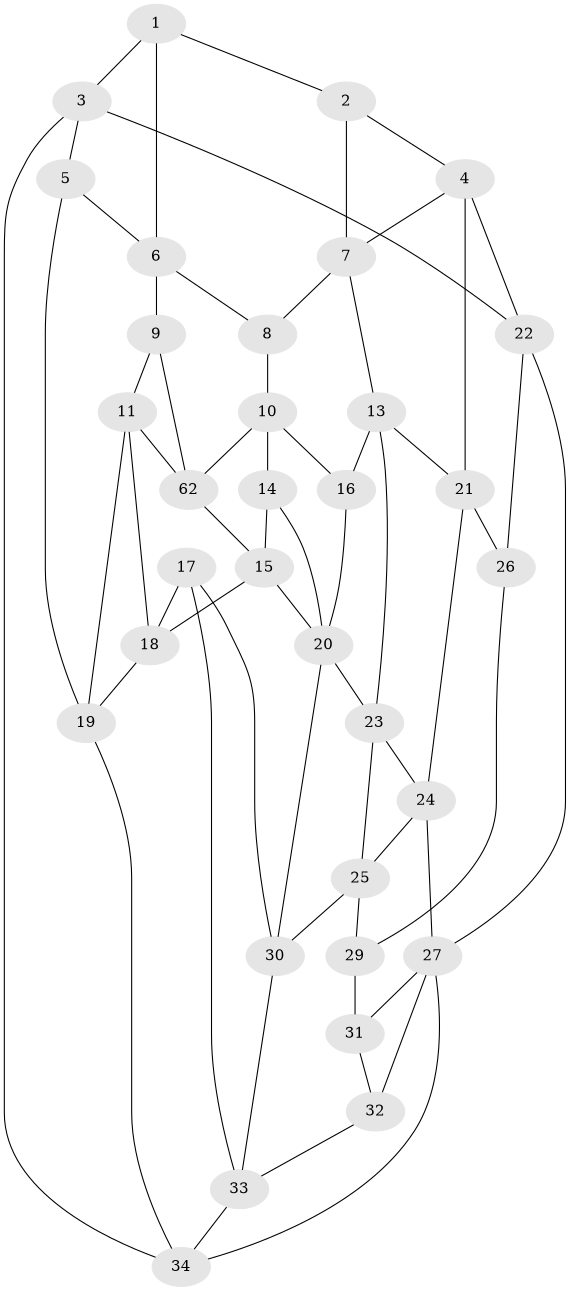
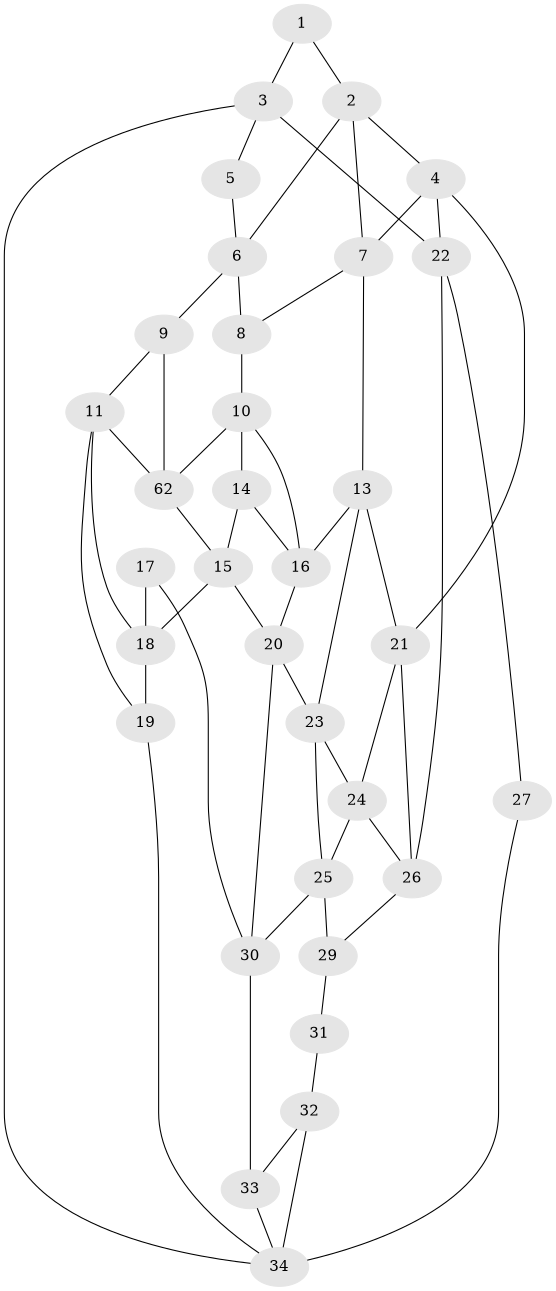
(156, 140) -> (295, 179)
(45, 453) -> none
(309, 564) -> (271, 529)
(430, 878) -> (385, 840)
(212, 879) -> none
(394, 995) -> none
(404, 1034) -> (295, 1189)
